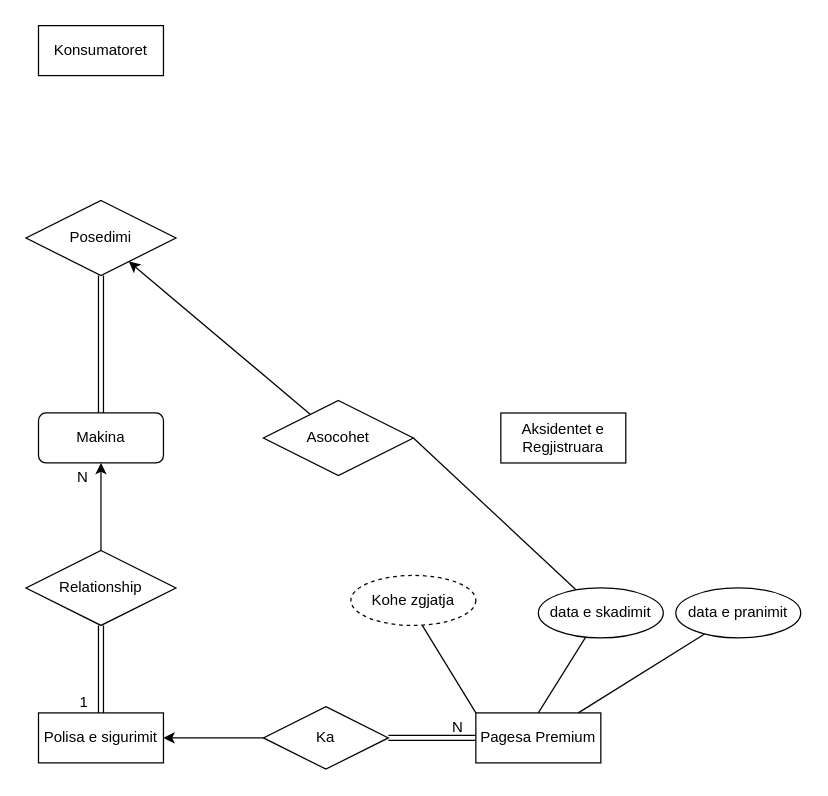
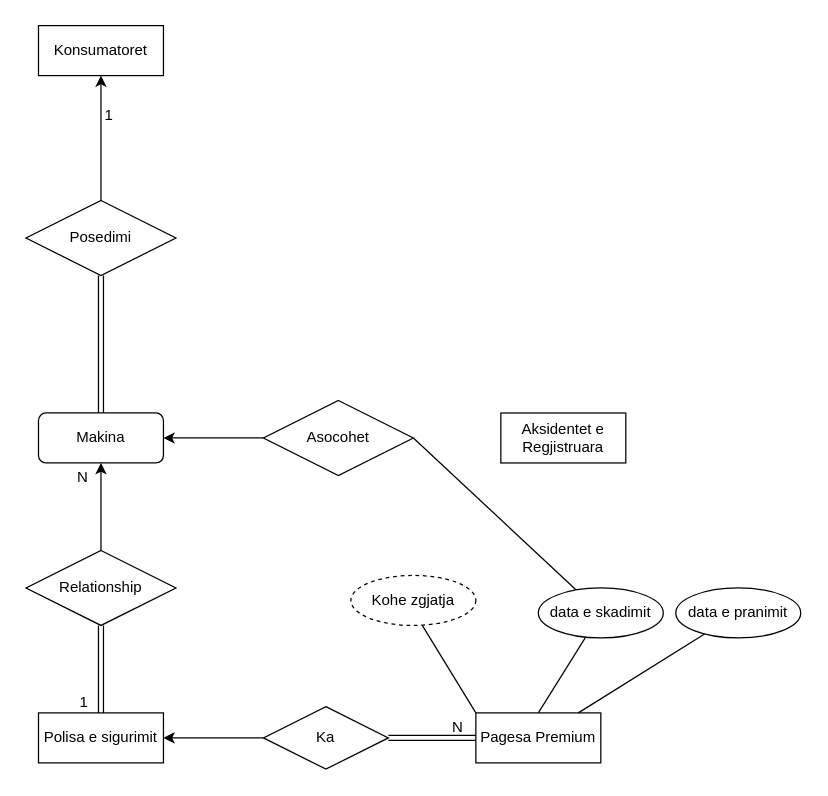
none -> (101, 143)
(223, 341) -> (217, 438)
